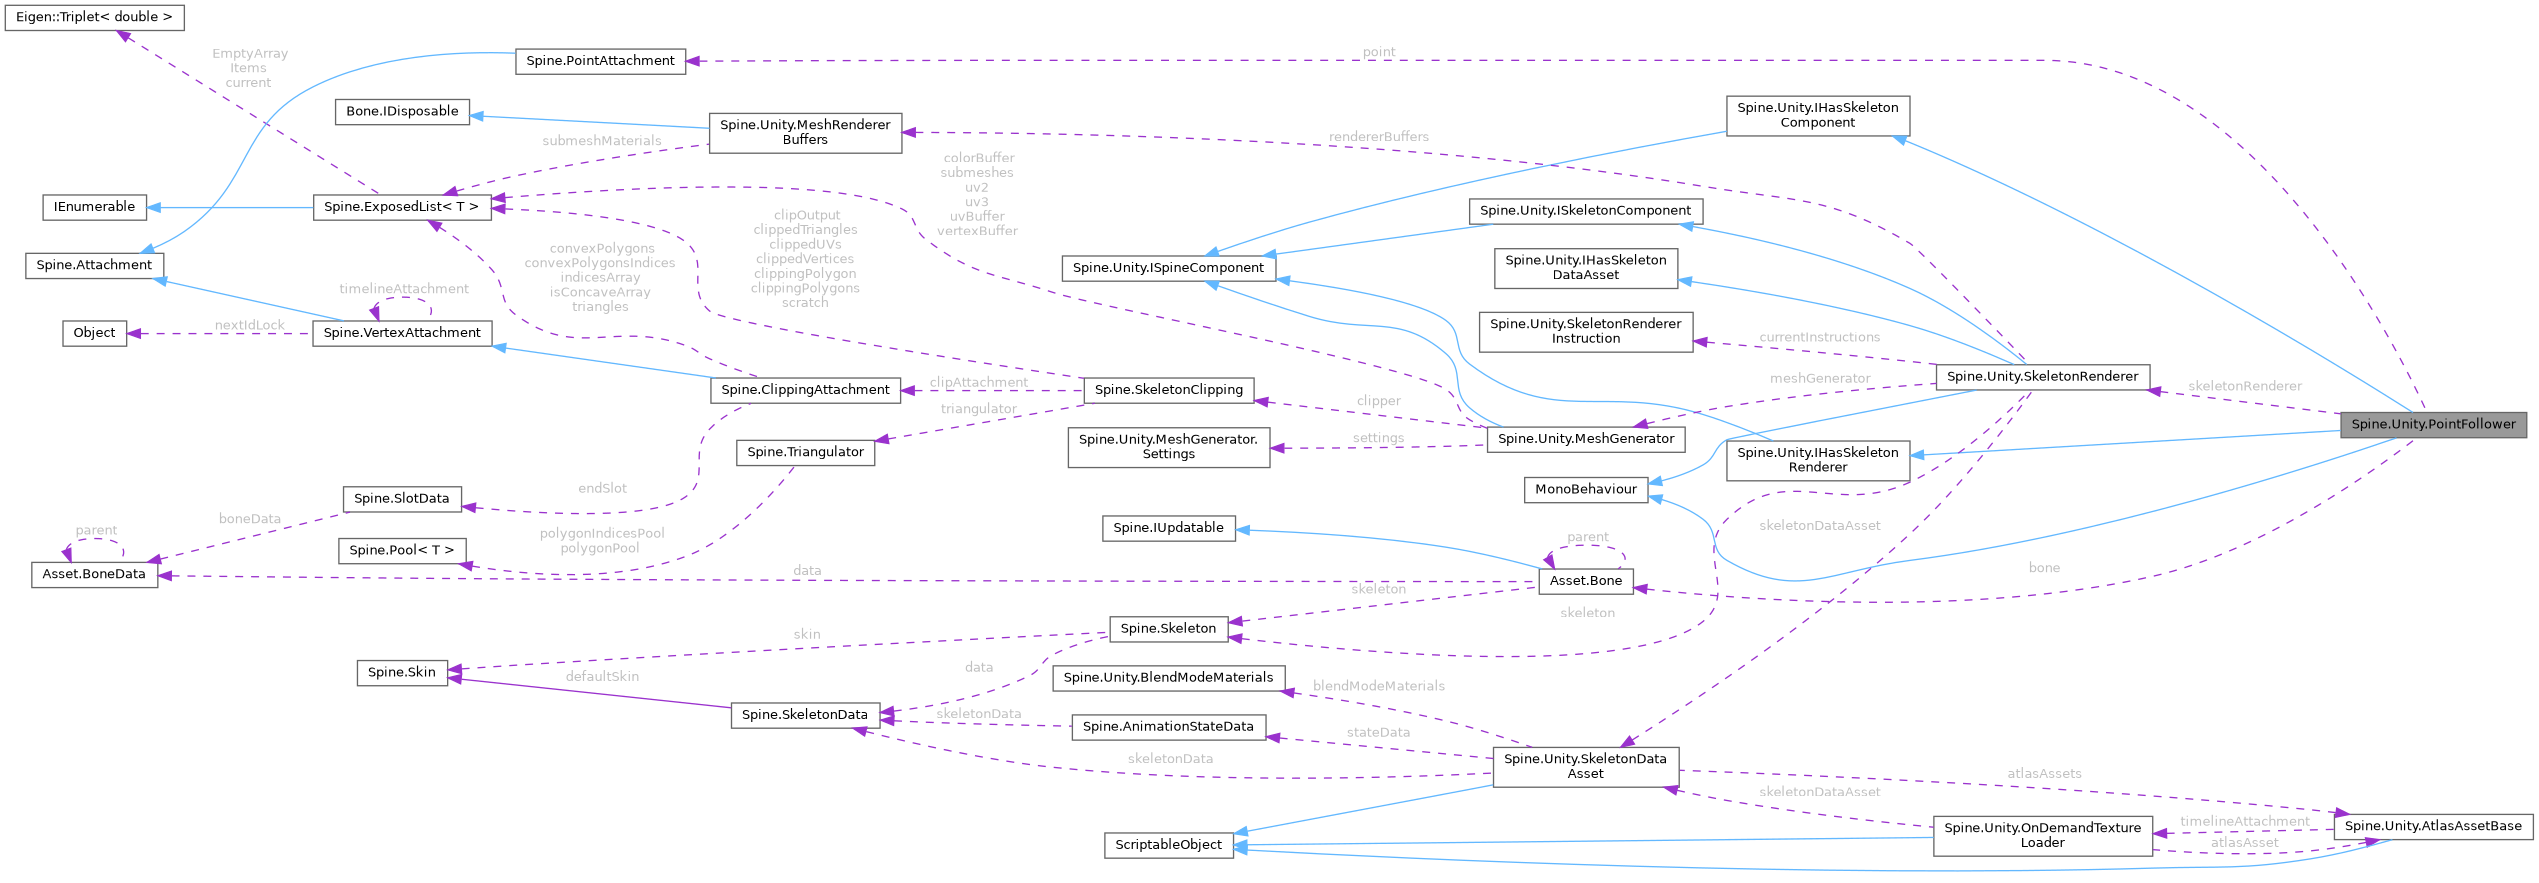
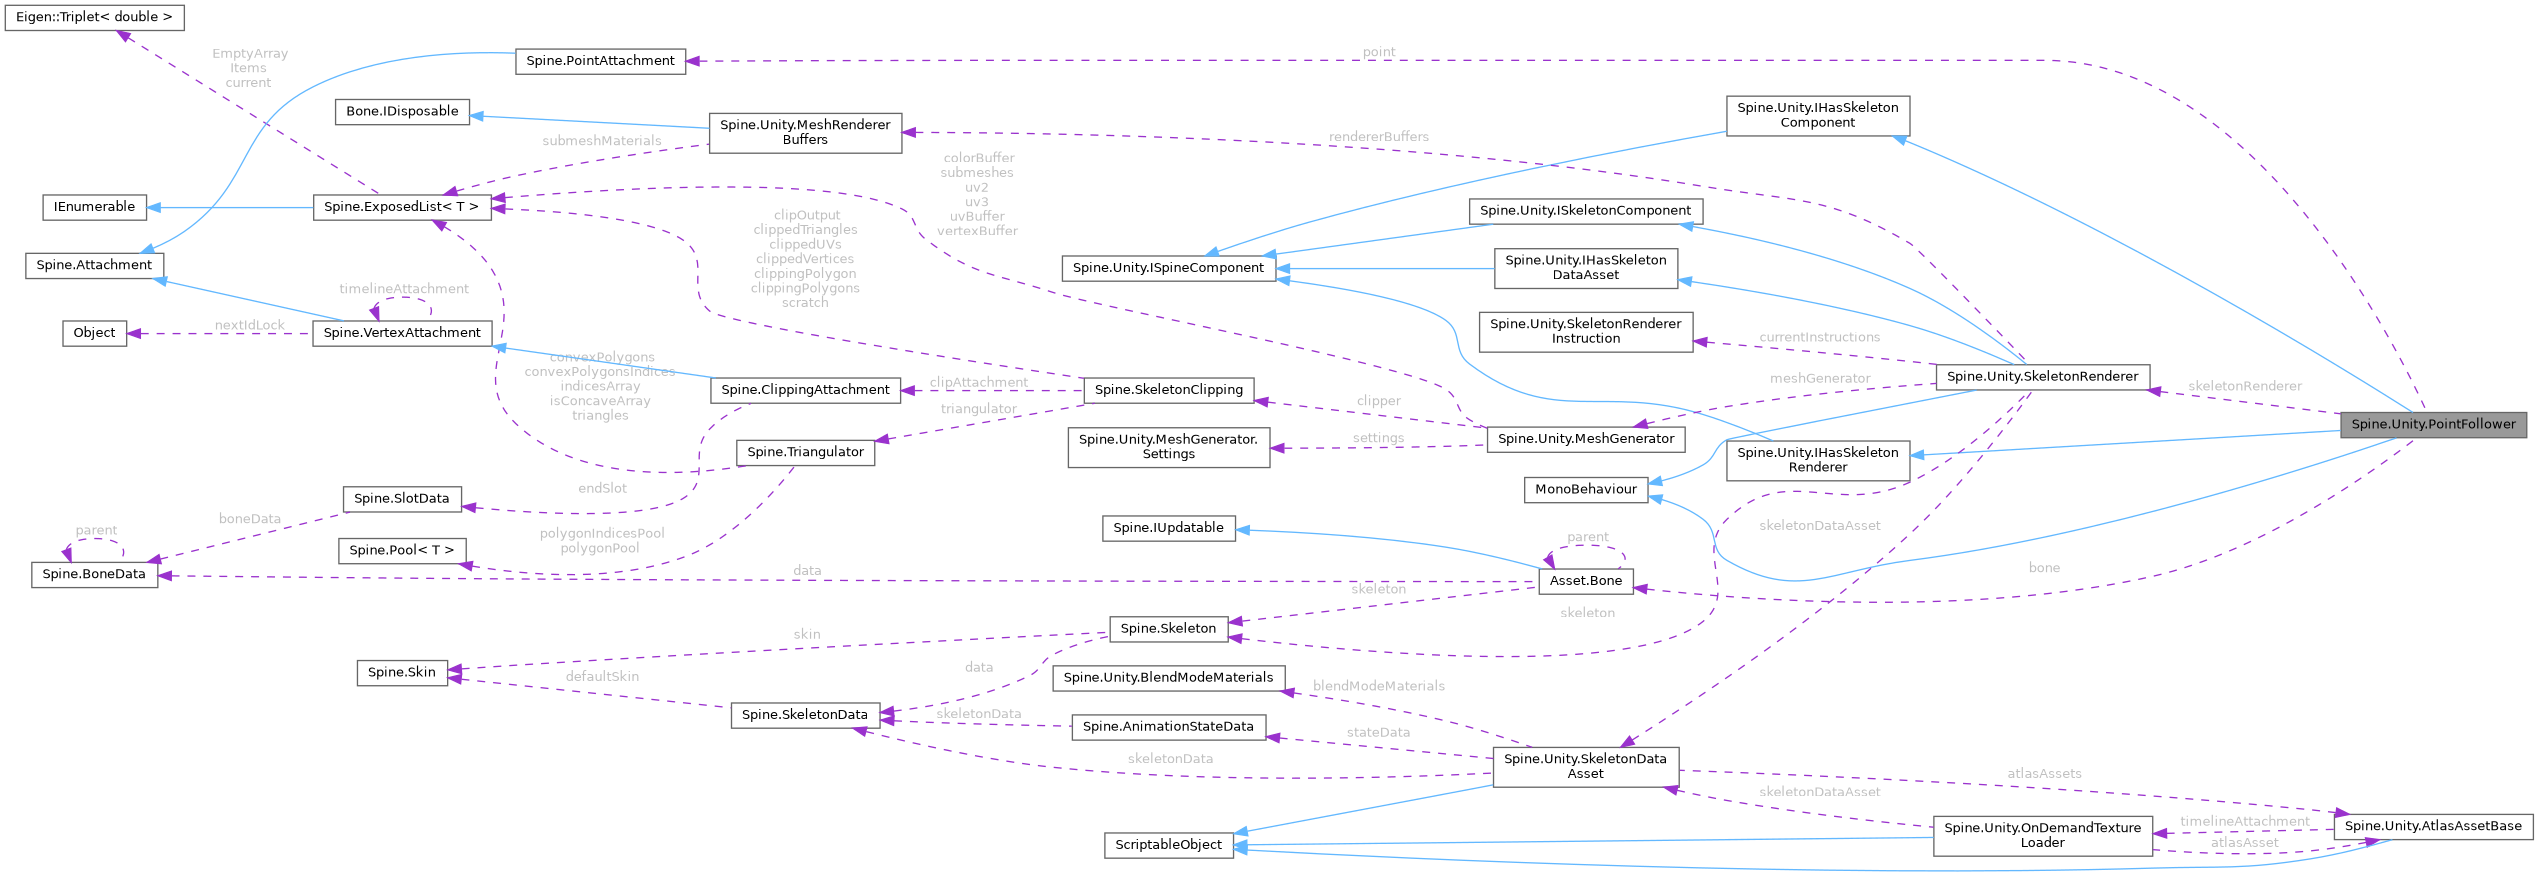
(1382, 326) -> (1392, 269)
(580, 338) -> (522, 429)
(95, 575) -> (95, 575)
(596, 694) -> (596, 694)
